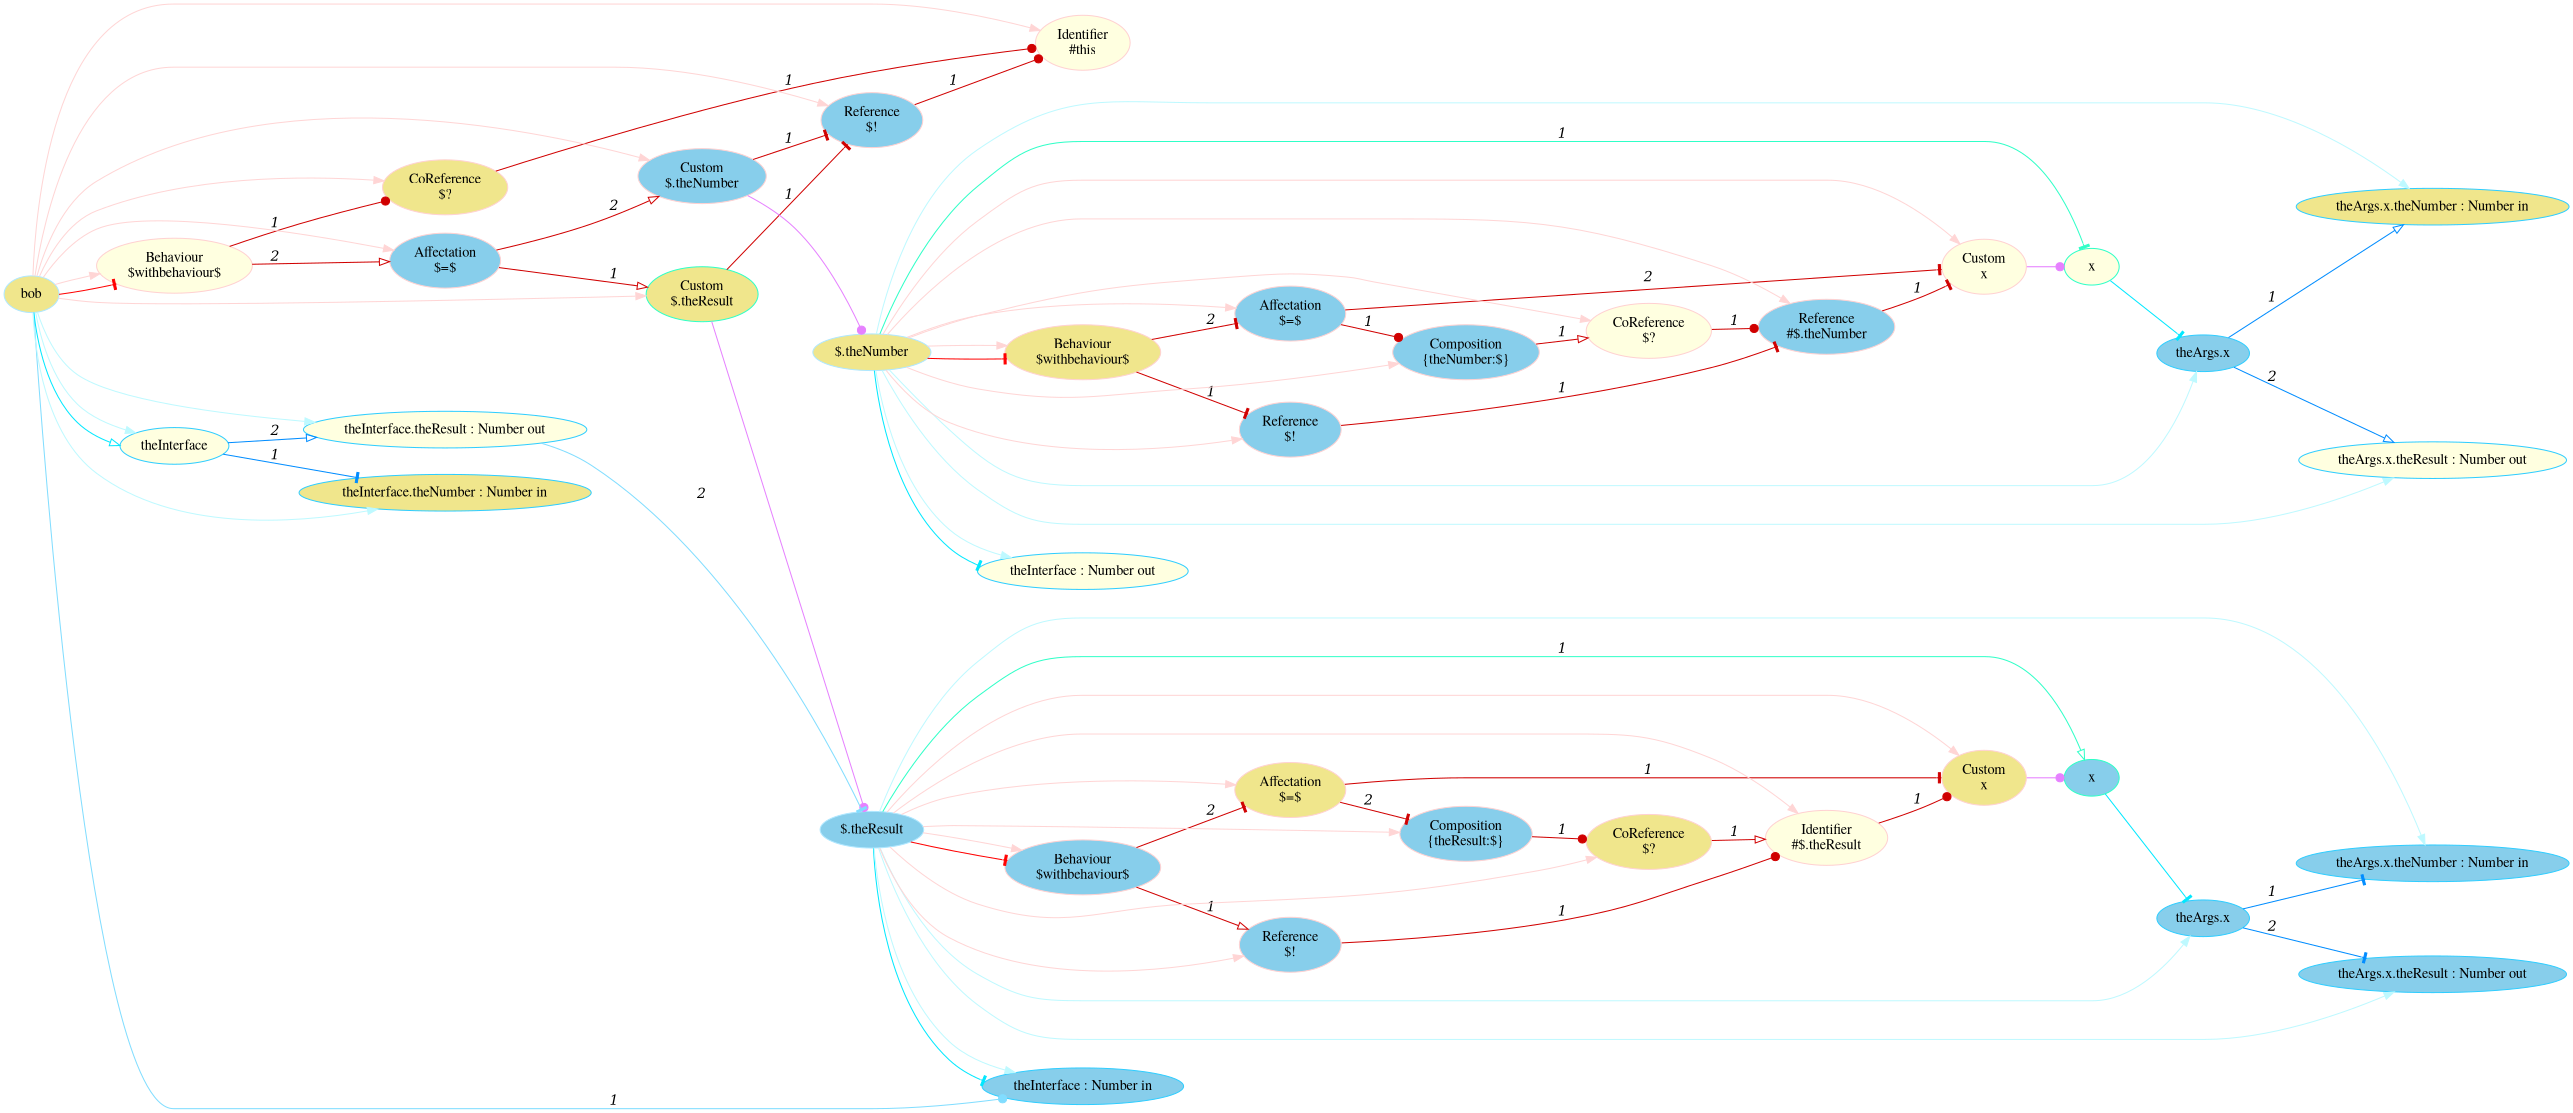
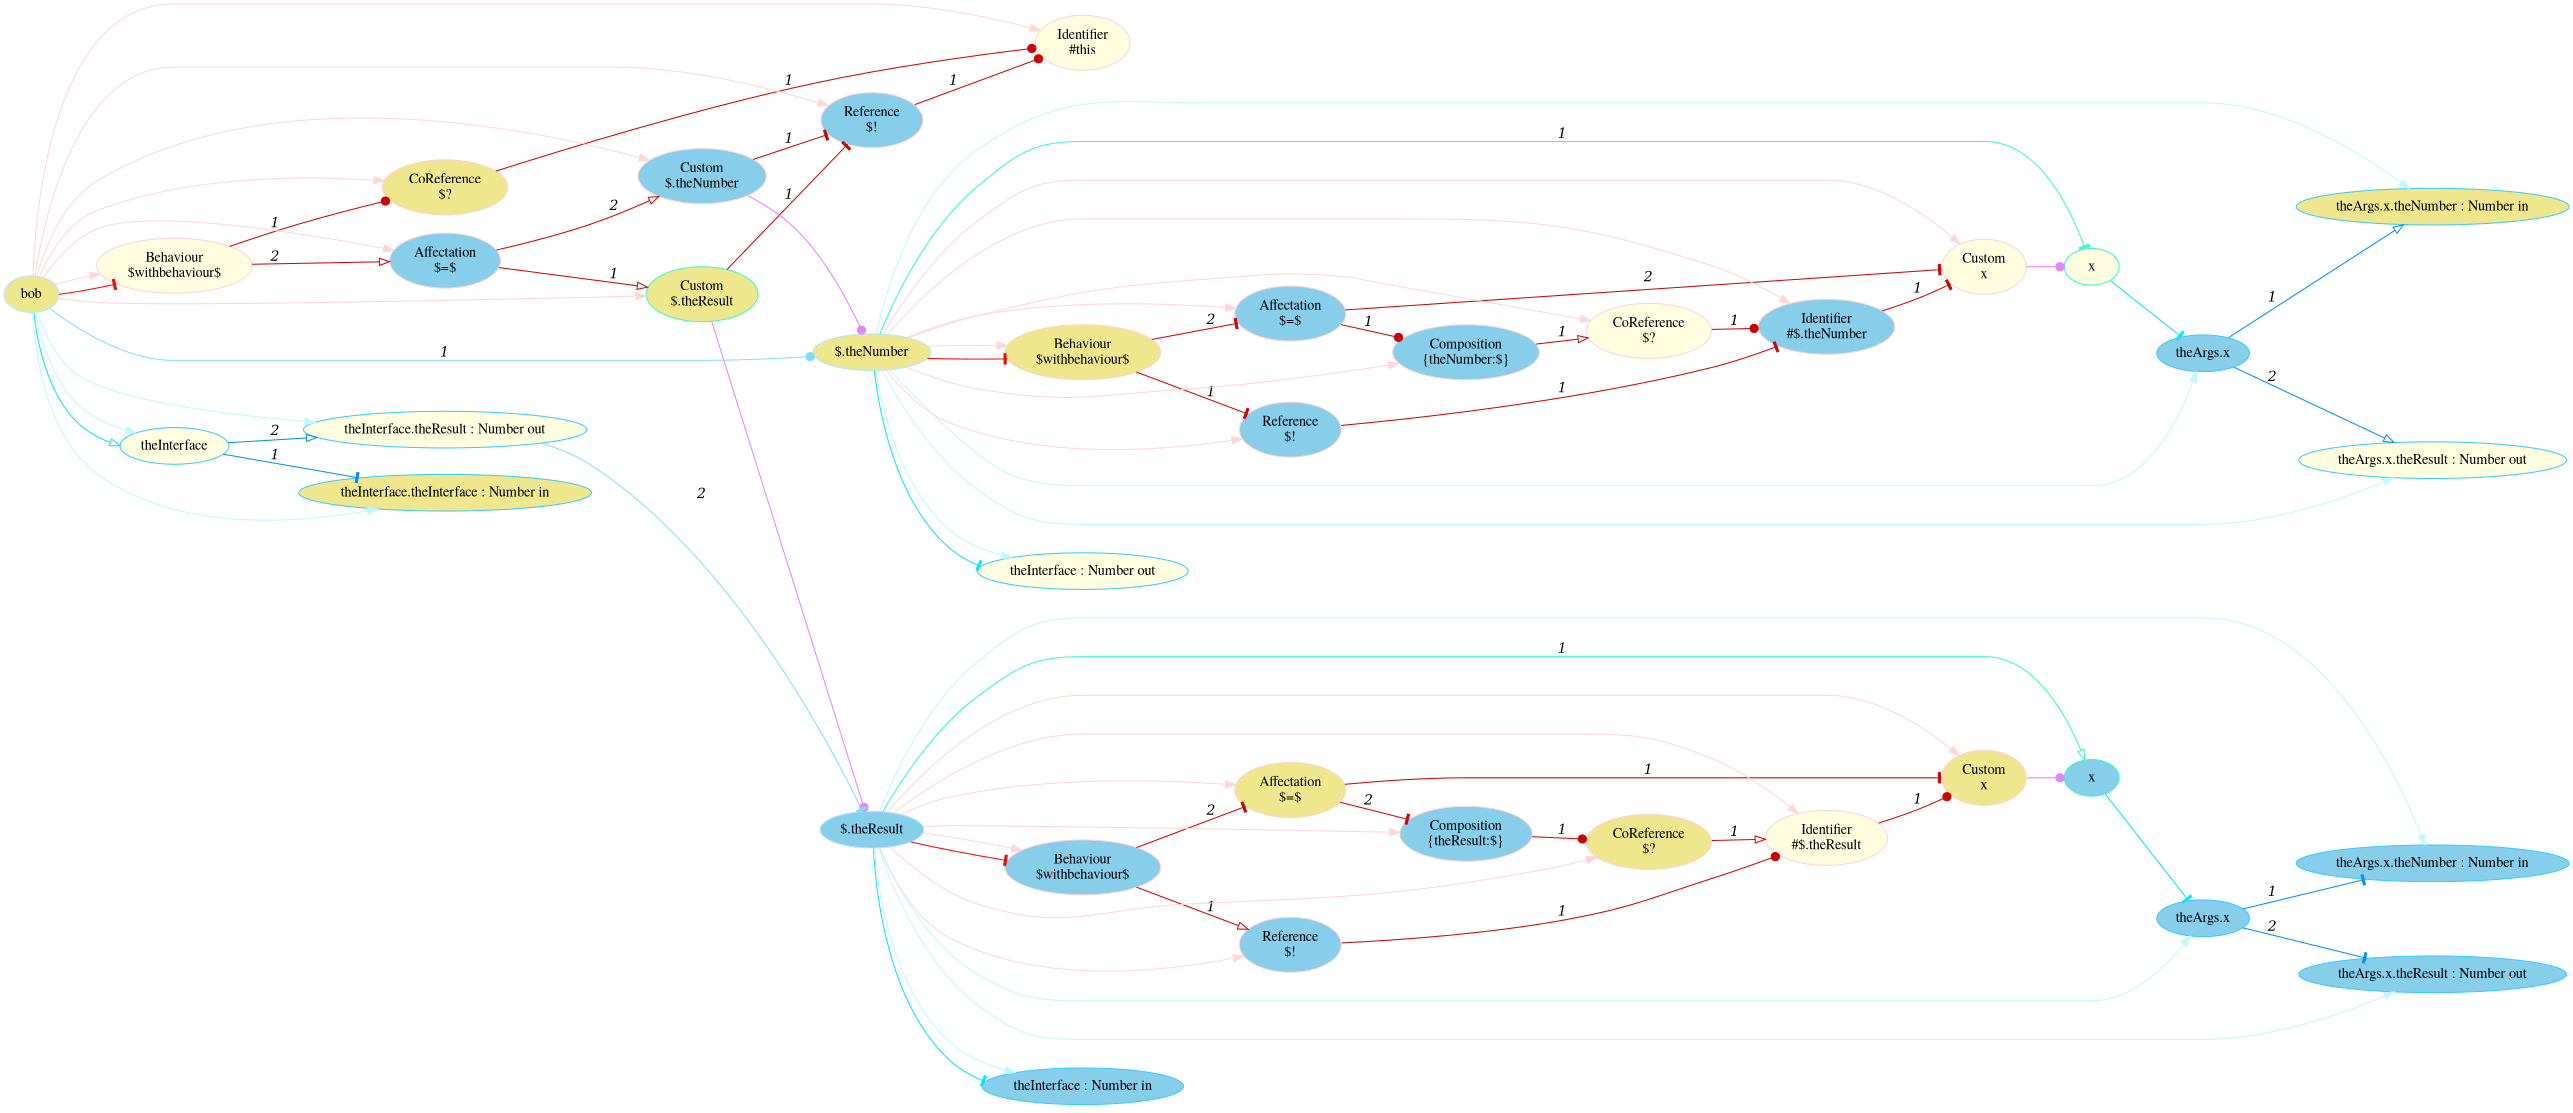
(1827, 327) -> (1827, 327)
(445, 493) -> (445, 493)
(177, 1109) -> (422, 360)
